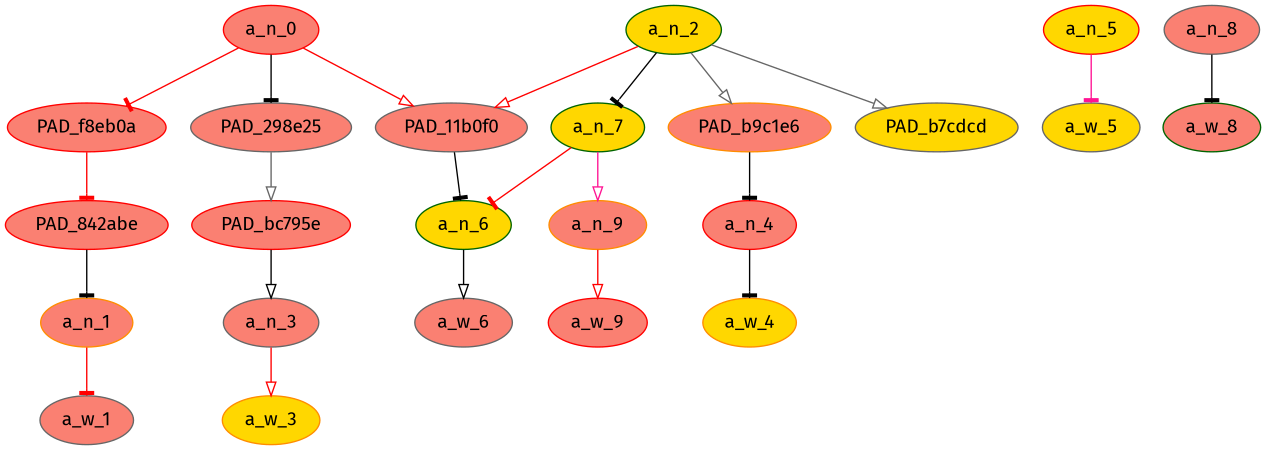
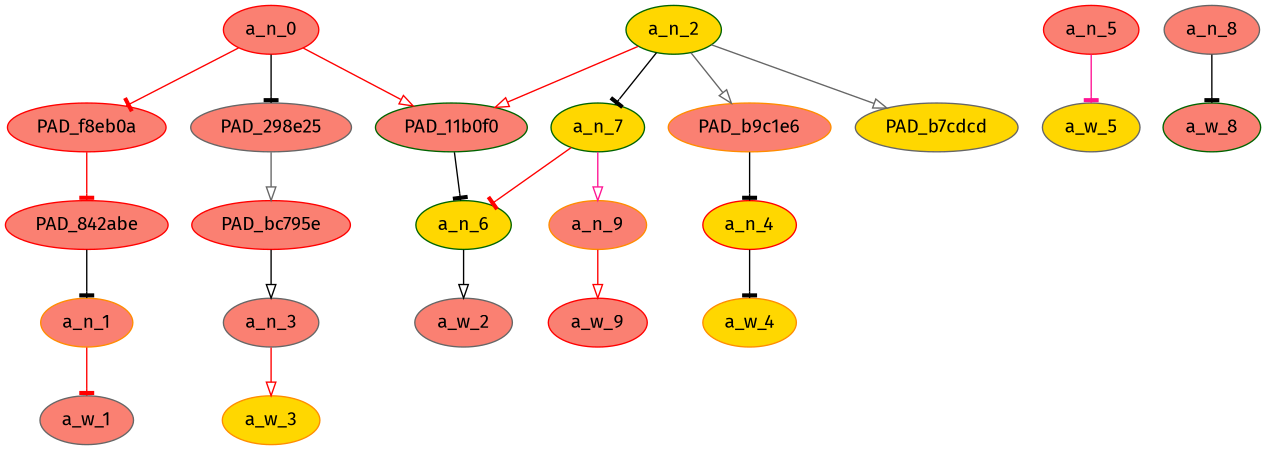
(1091, 30) -> (1091, 30)
(451, 127) -> (451, 127)
(750, 225) -> (750, 225)
(464, 323) -> (464, 323)
